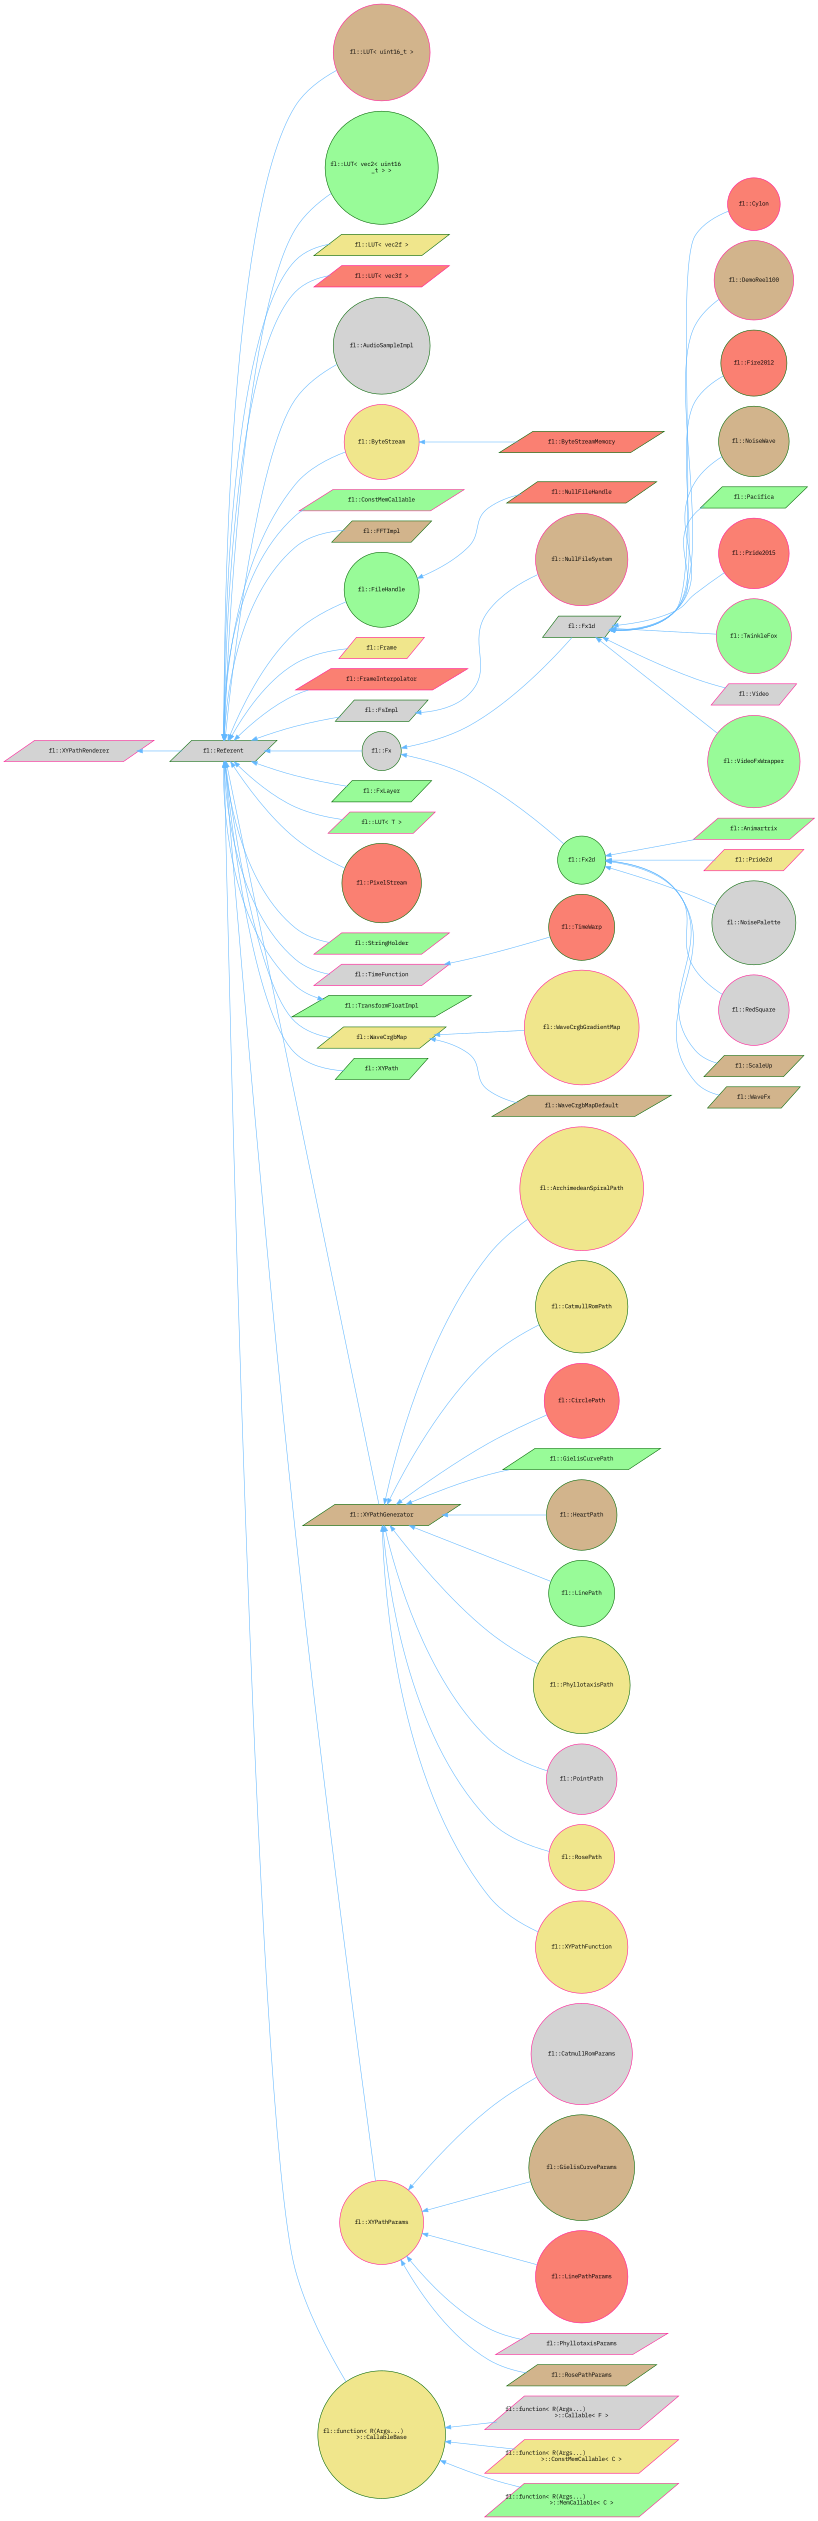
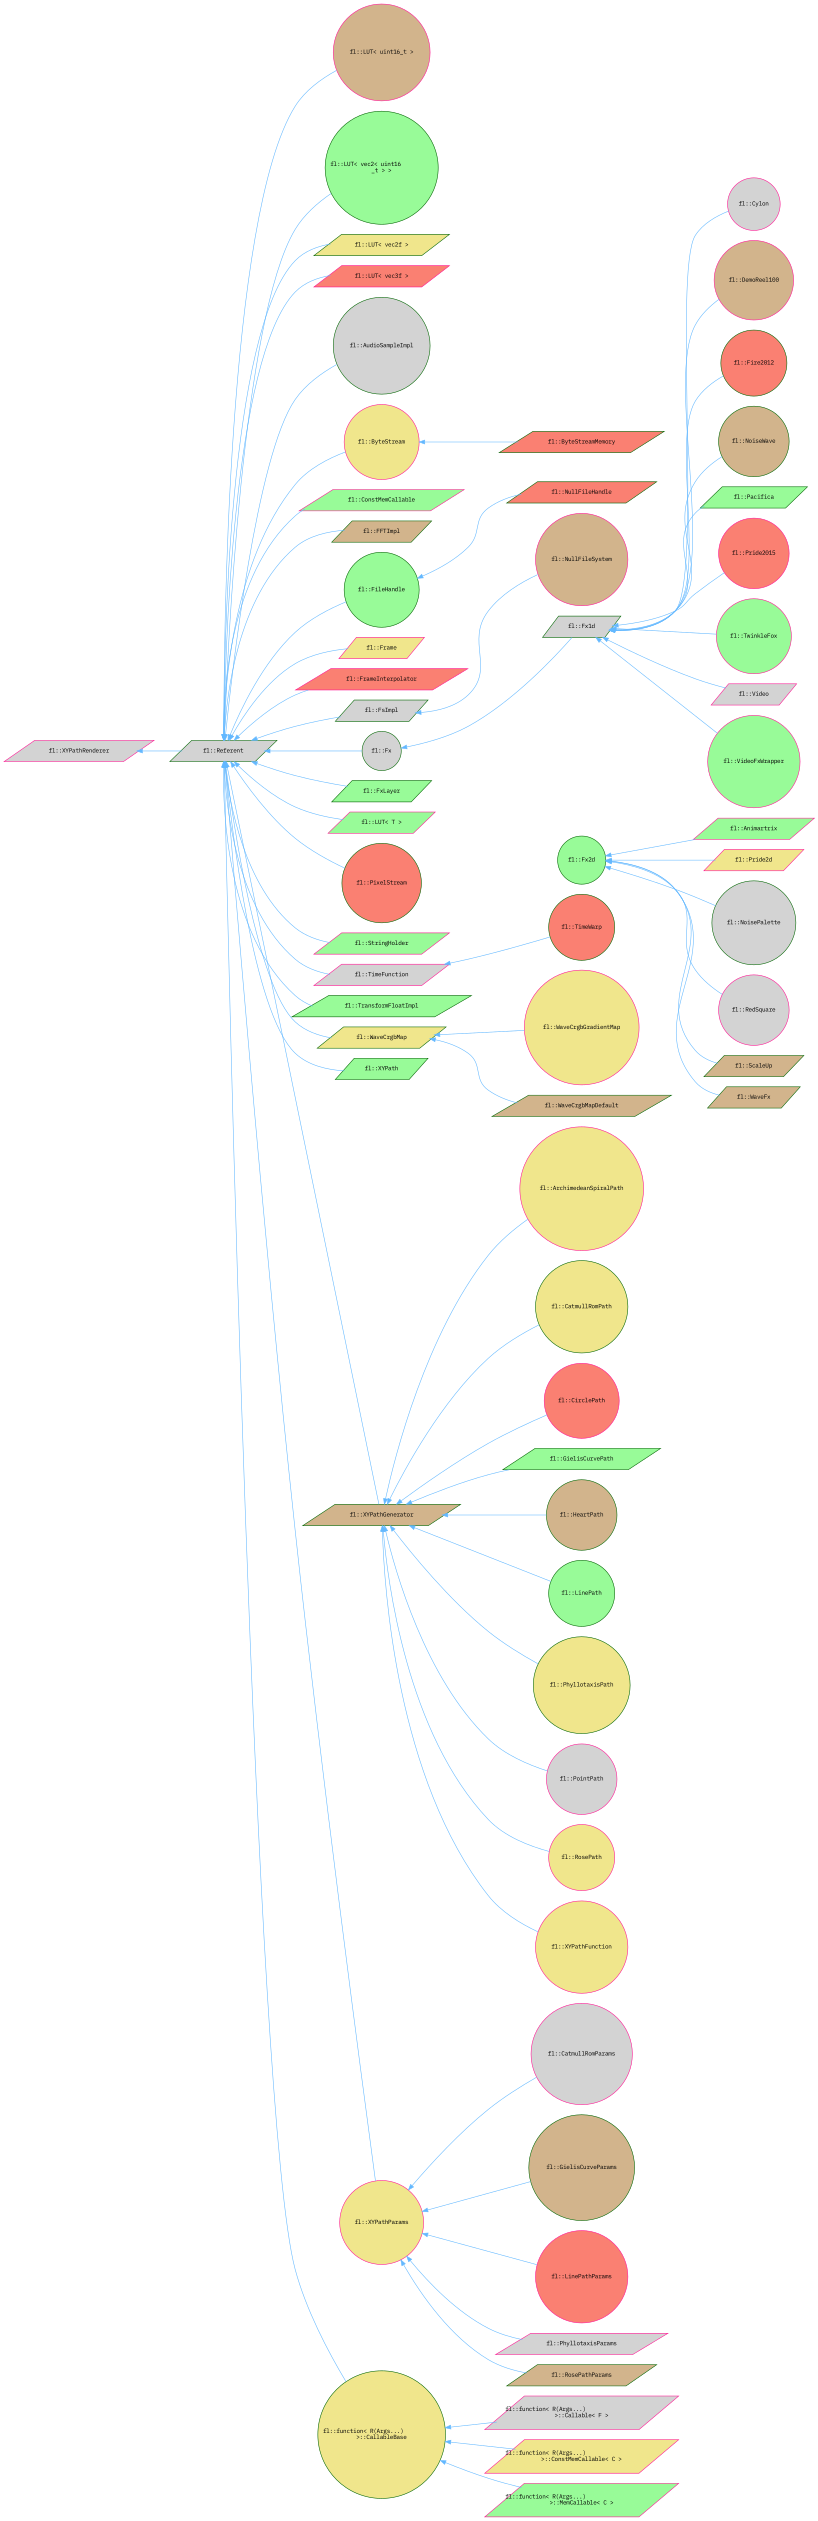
(754, 204) -> (754, 204)
(491, 789) -> none
(241, 894) -> (240, 899)
